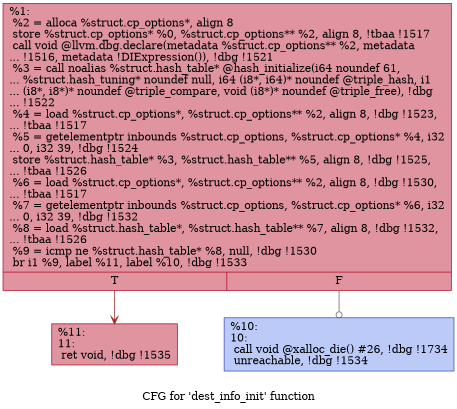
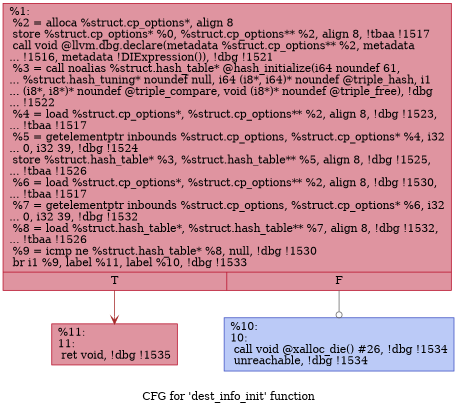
(339, 350) -> (339, 350)
